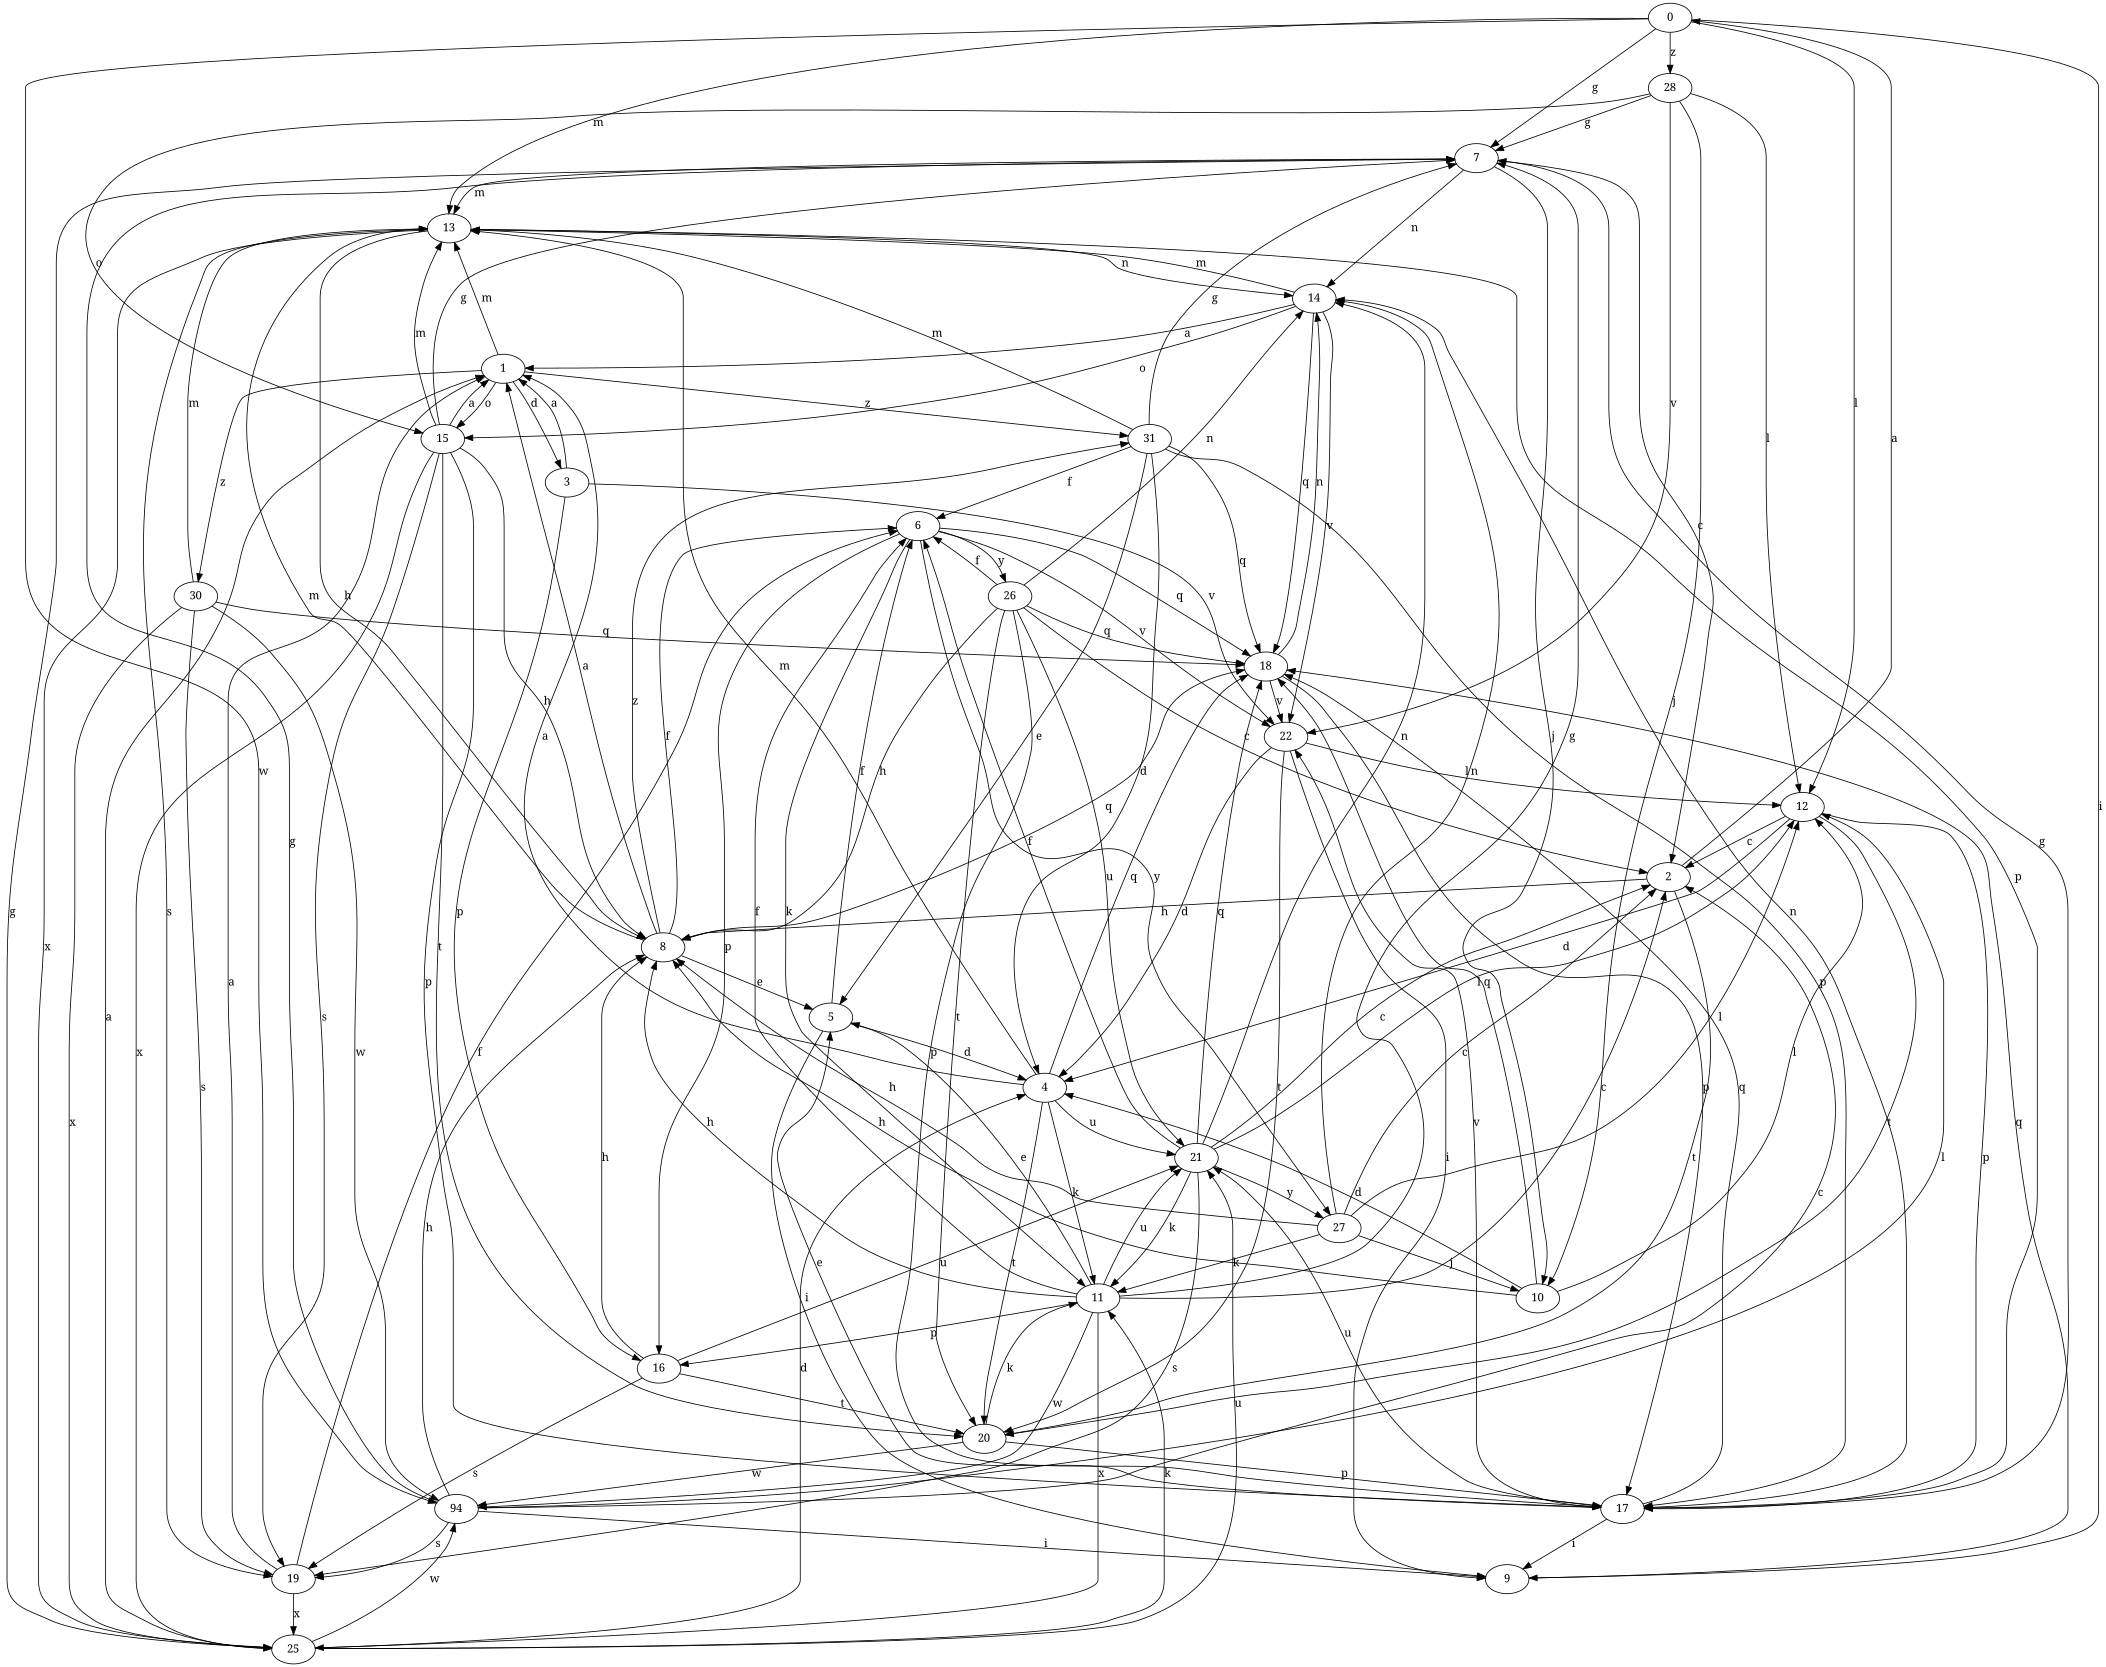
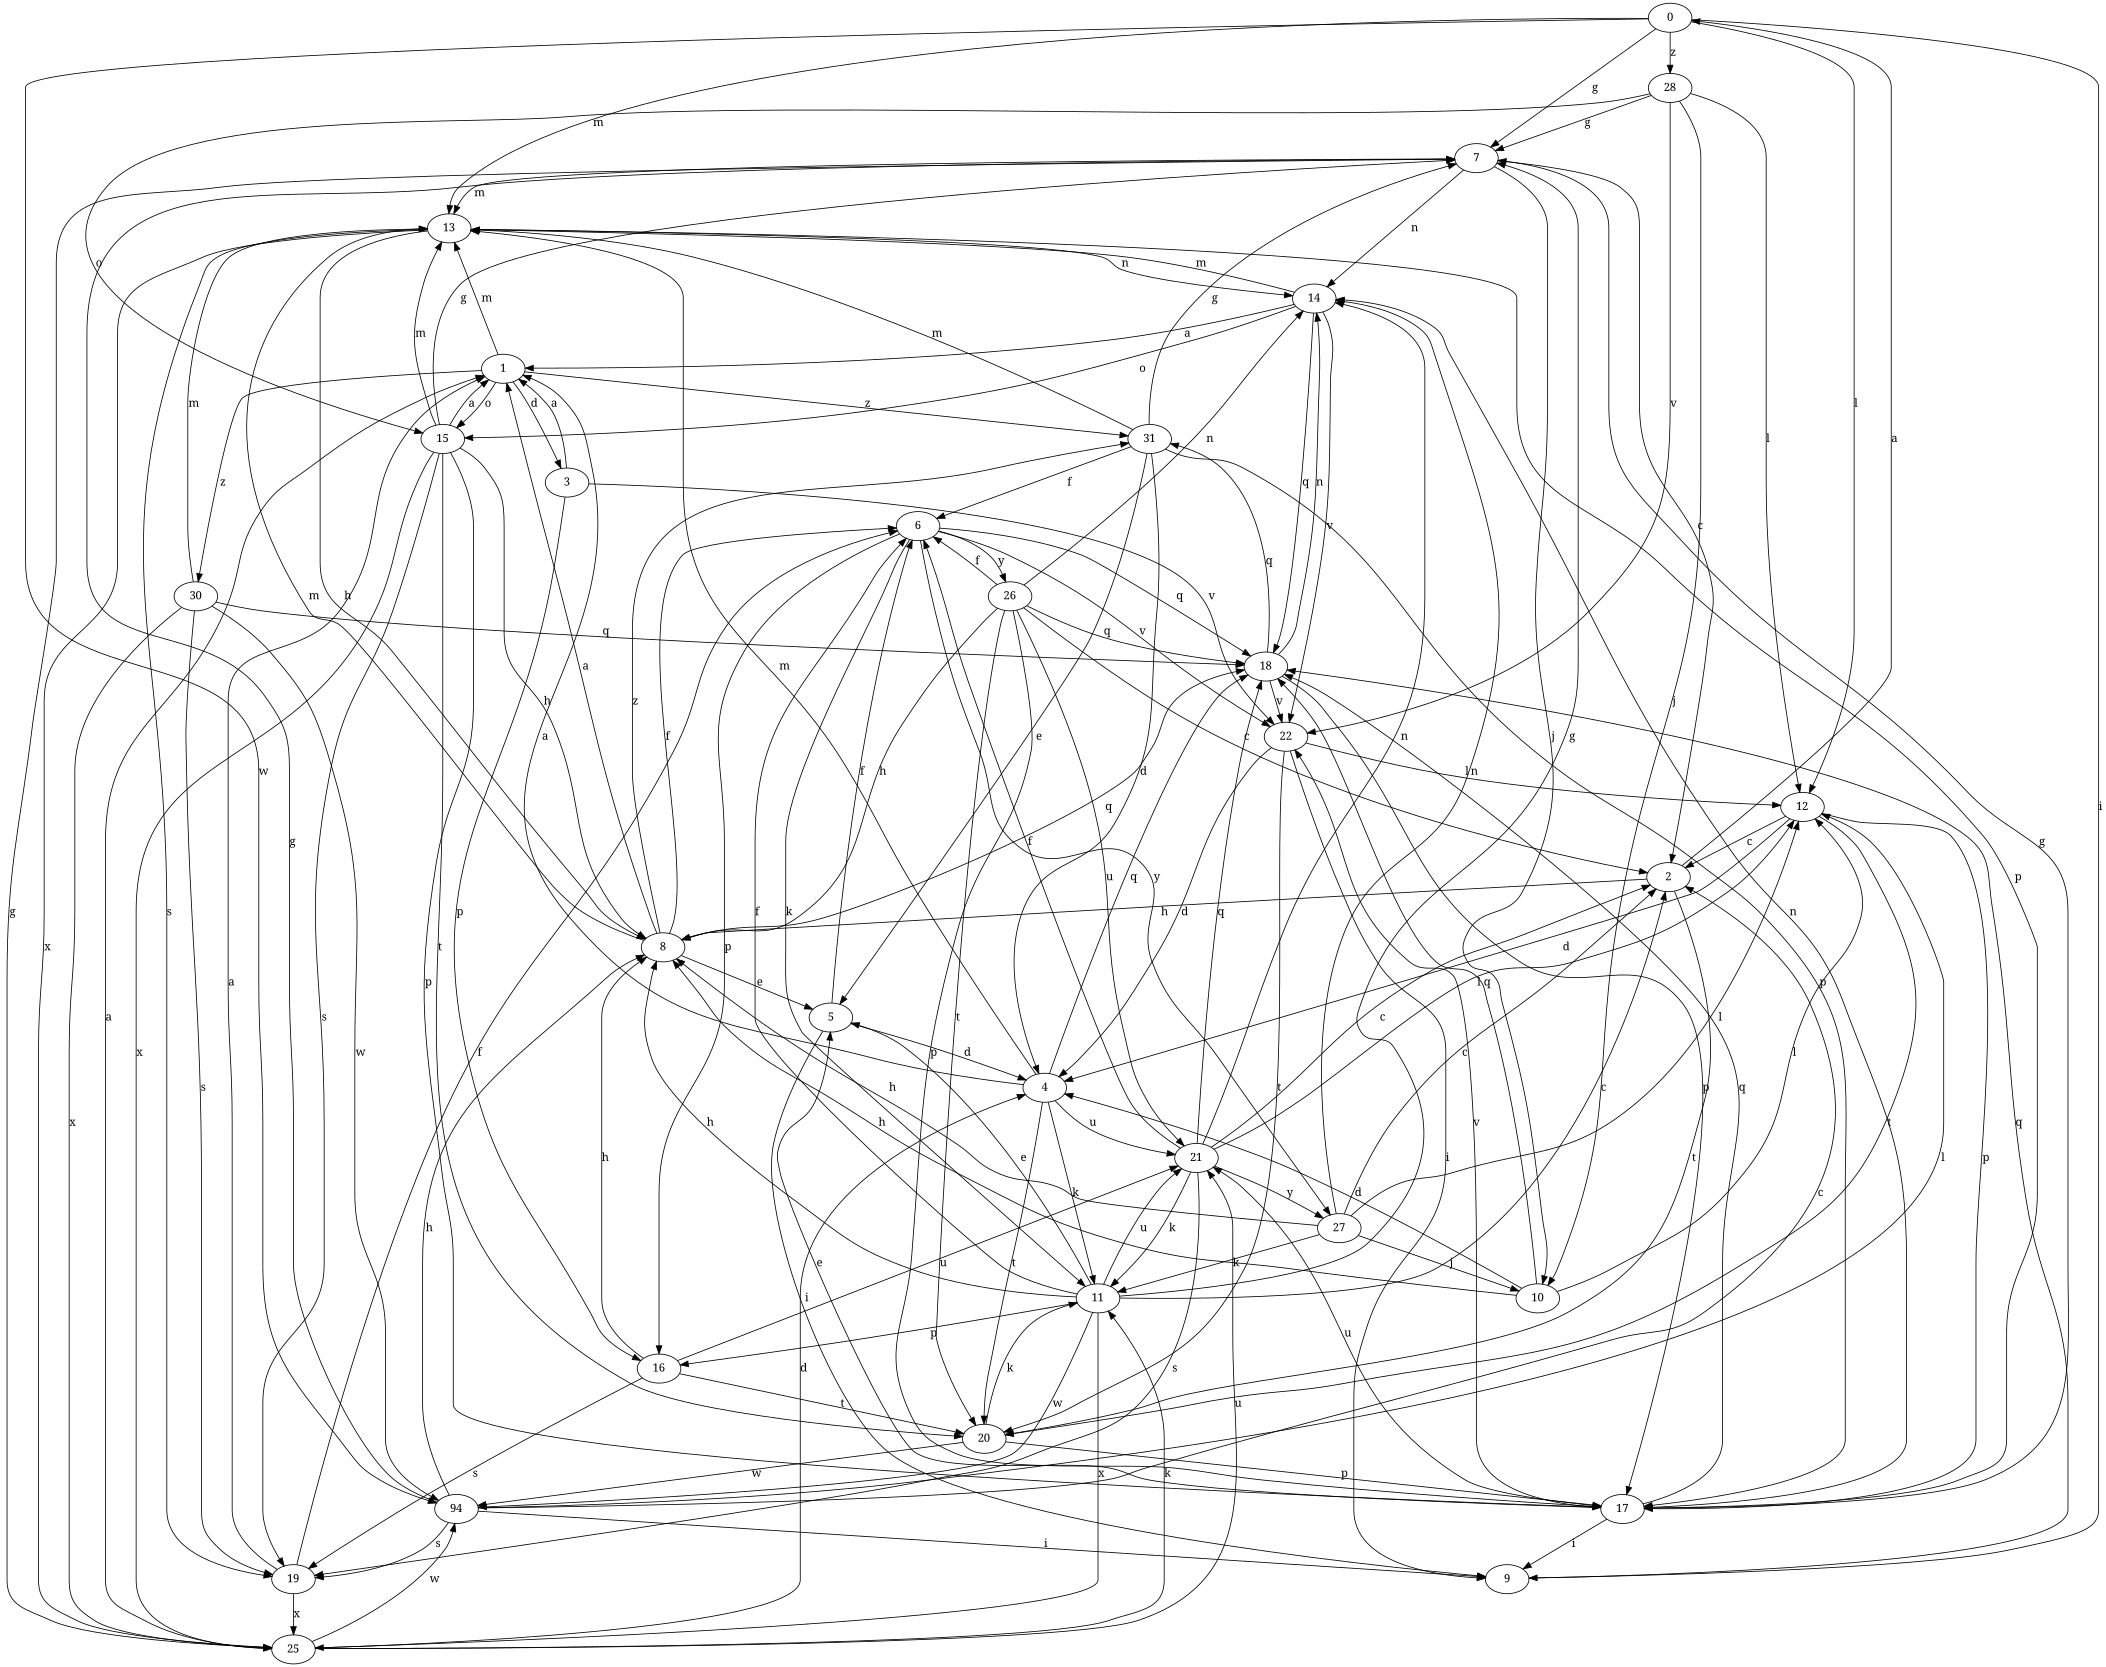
(1234, 534) -> (1258, 531)
